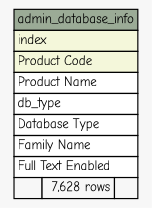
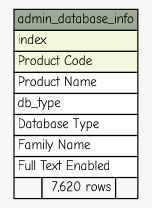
(81, 187) -> (82, 187)
